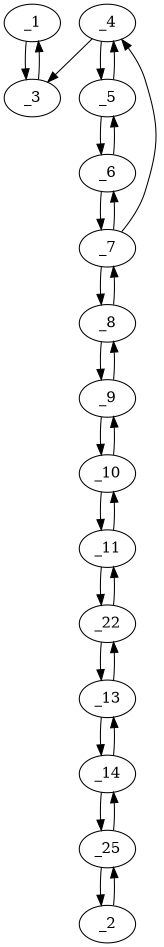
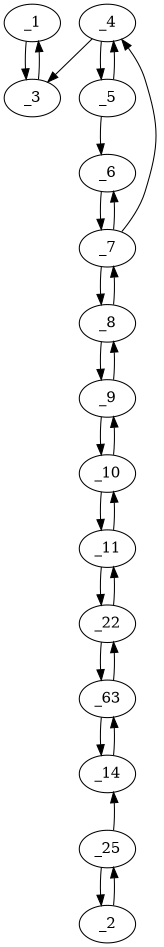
(114, 141) -> none
(107, 699) -> (107, 699)
(100, 806) -> none
